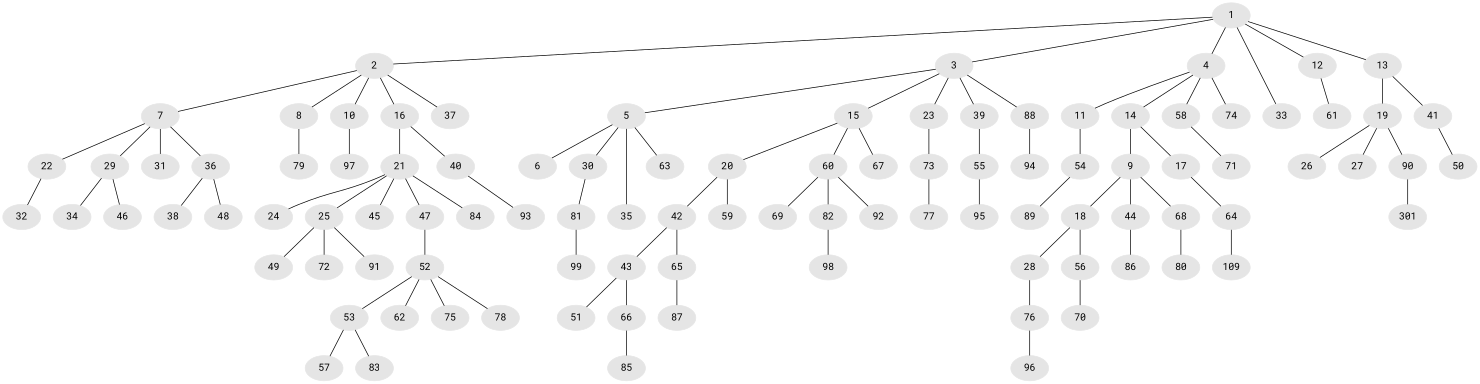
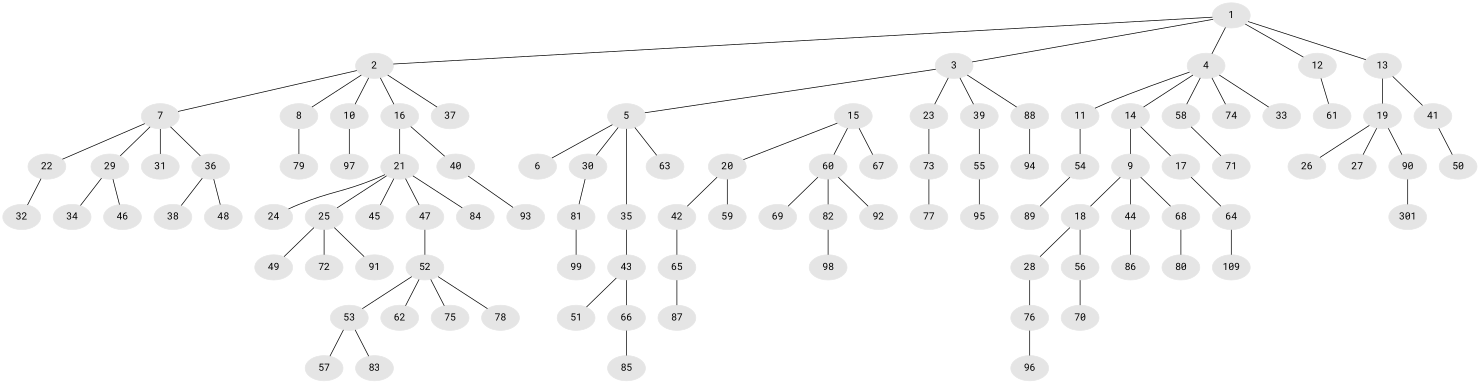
(1256, 66) -> (1244, 91)
(904, 91) -> none
(652, 242) -> (626, 242)
